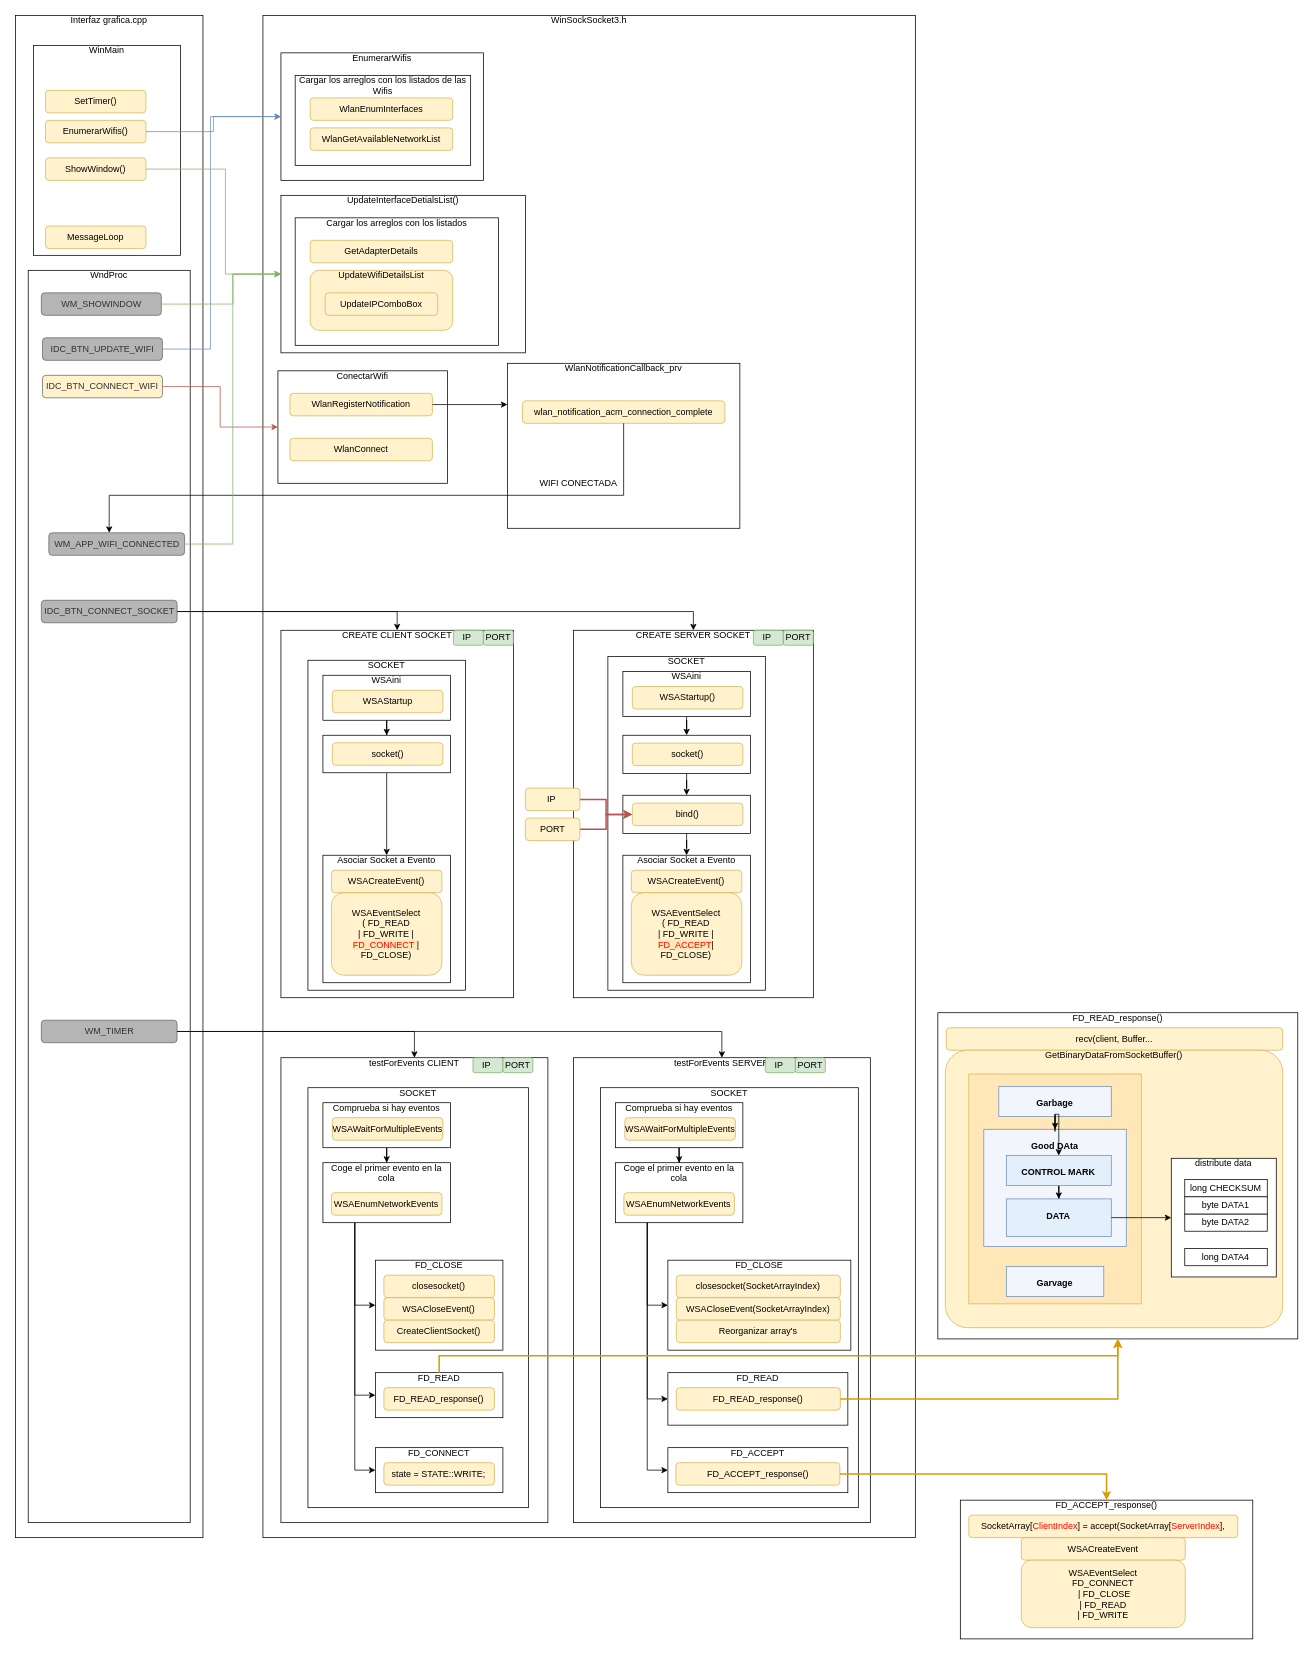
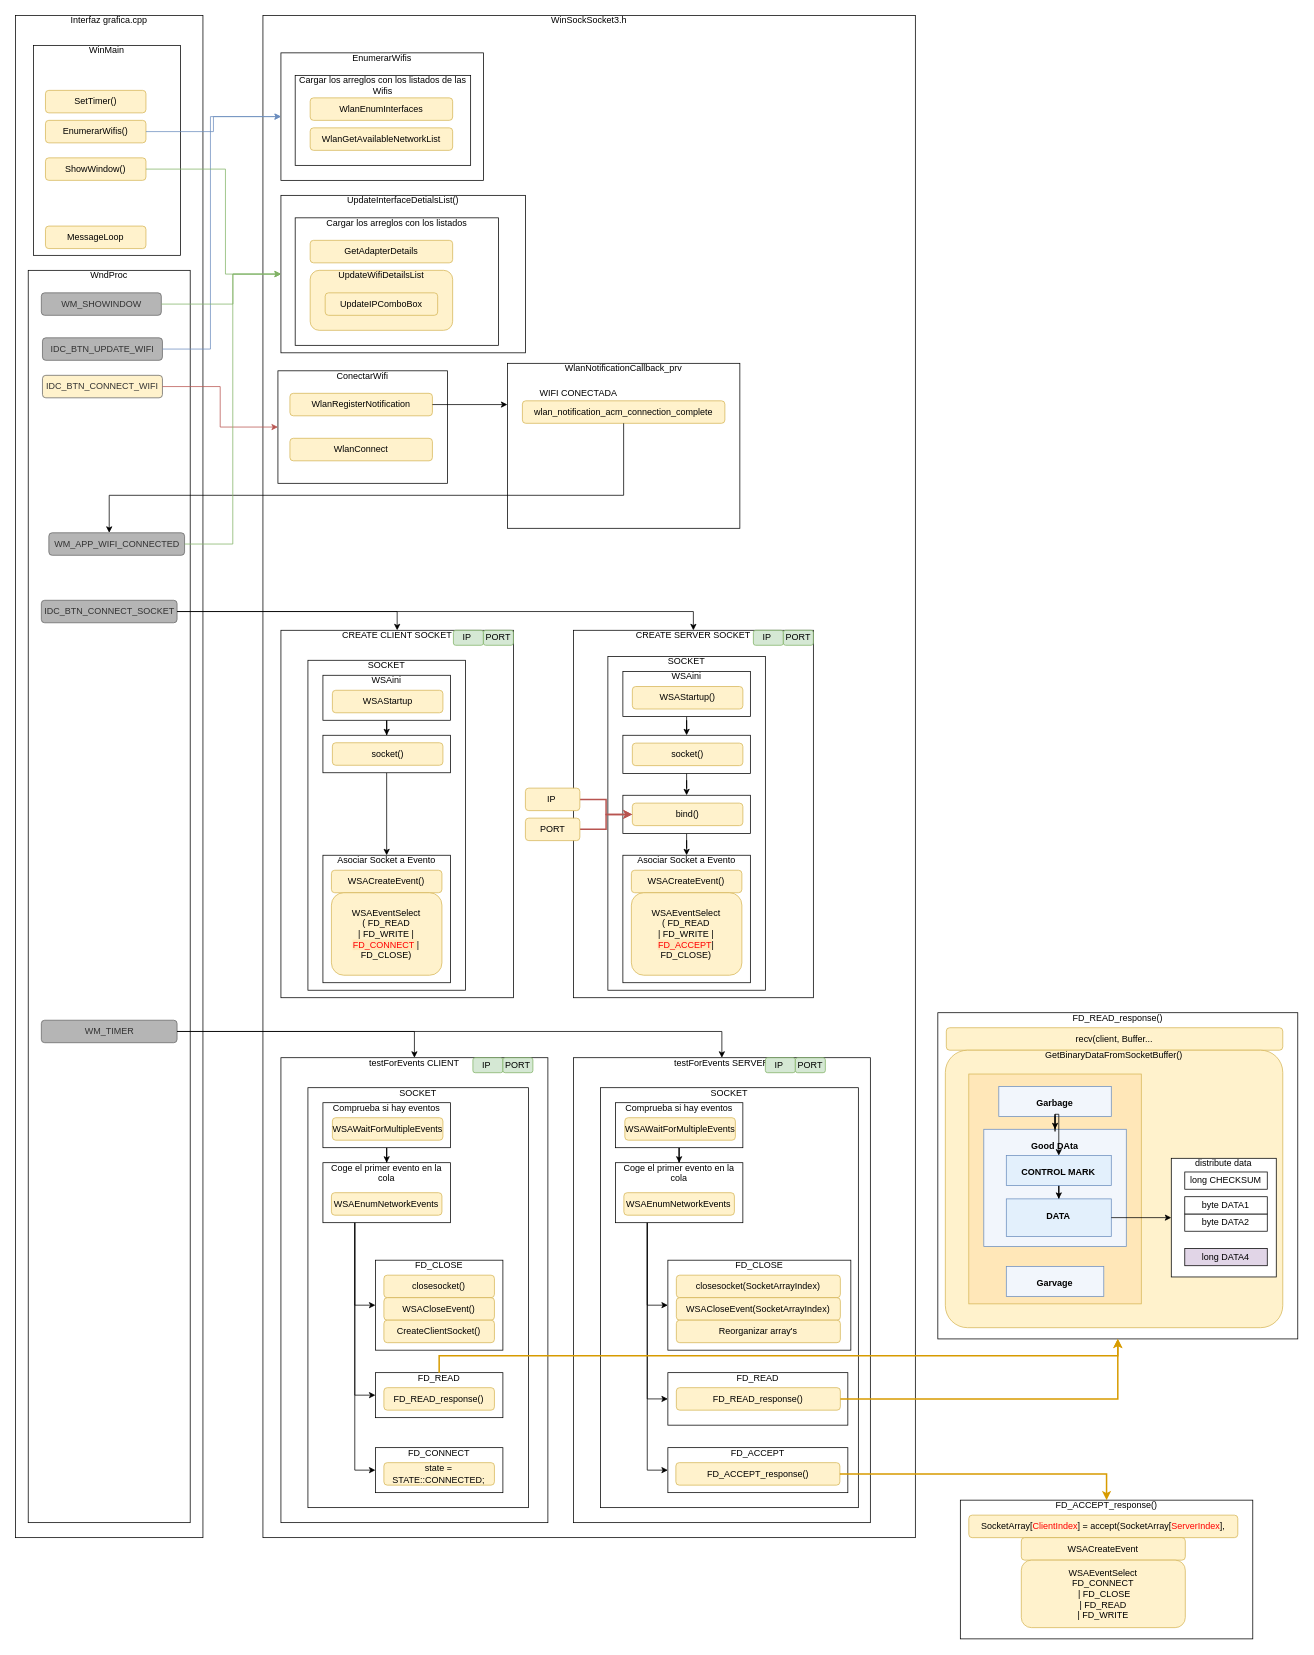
(579, 483) -> (579, 393)
(1226, 1188) -> (1226, 1181)
(1226, 1257) -> (1226, 1257)
(439, 1474) -> (439, 1474)
